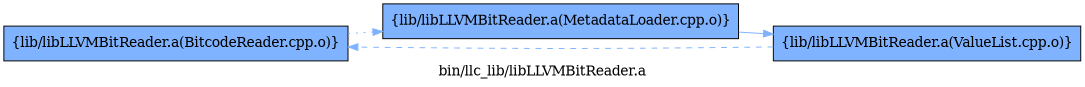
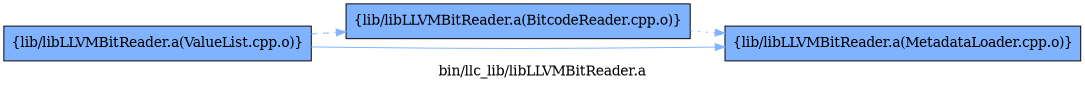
(751, 33) -> (513, 48)
